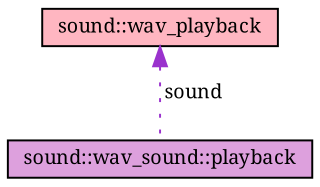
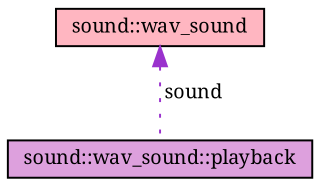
(160, 27) -> (160, 27)
